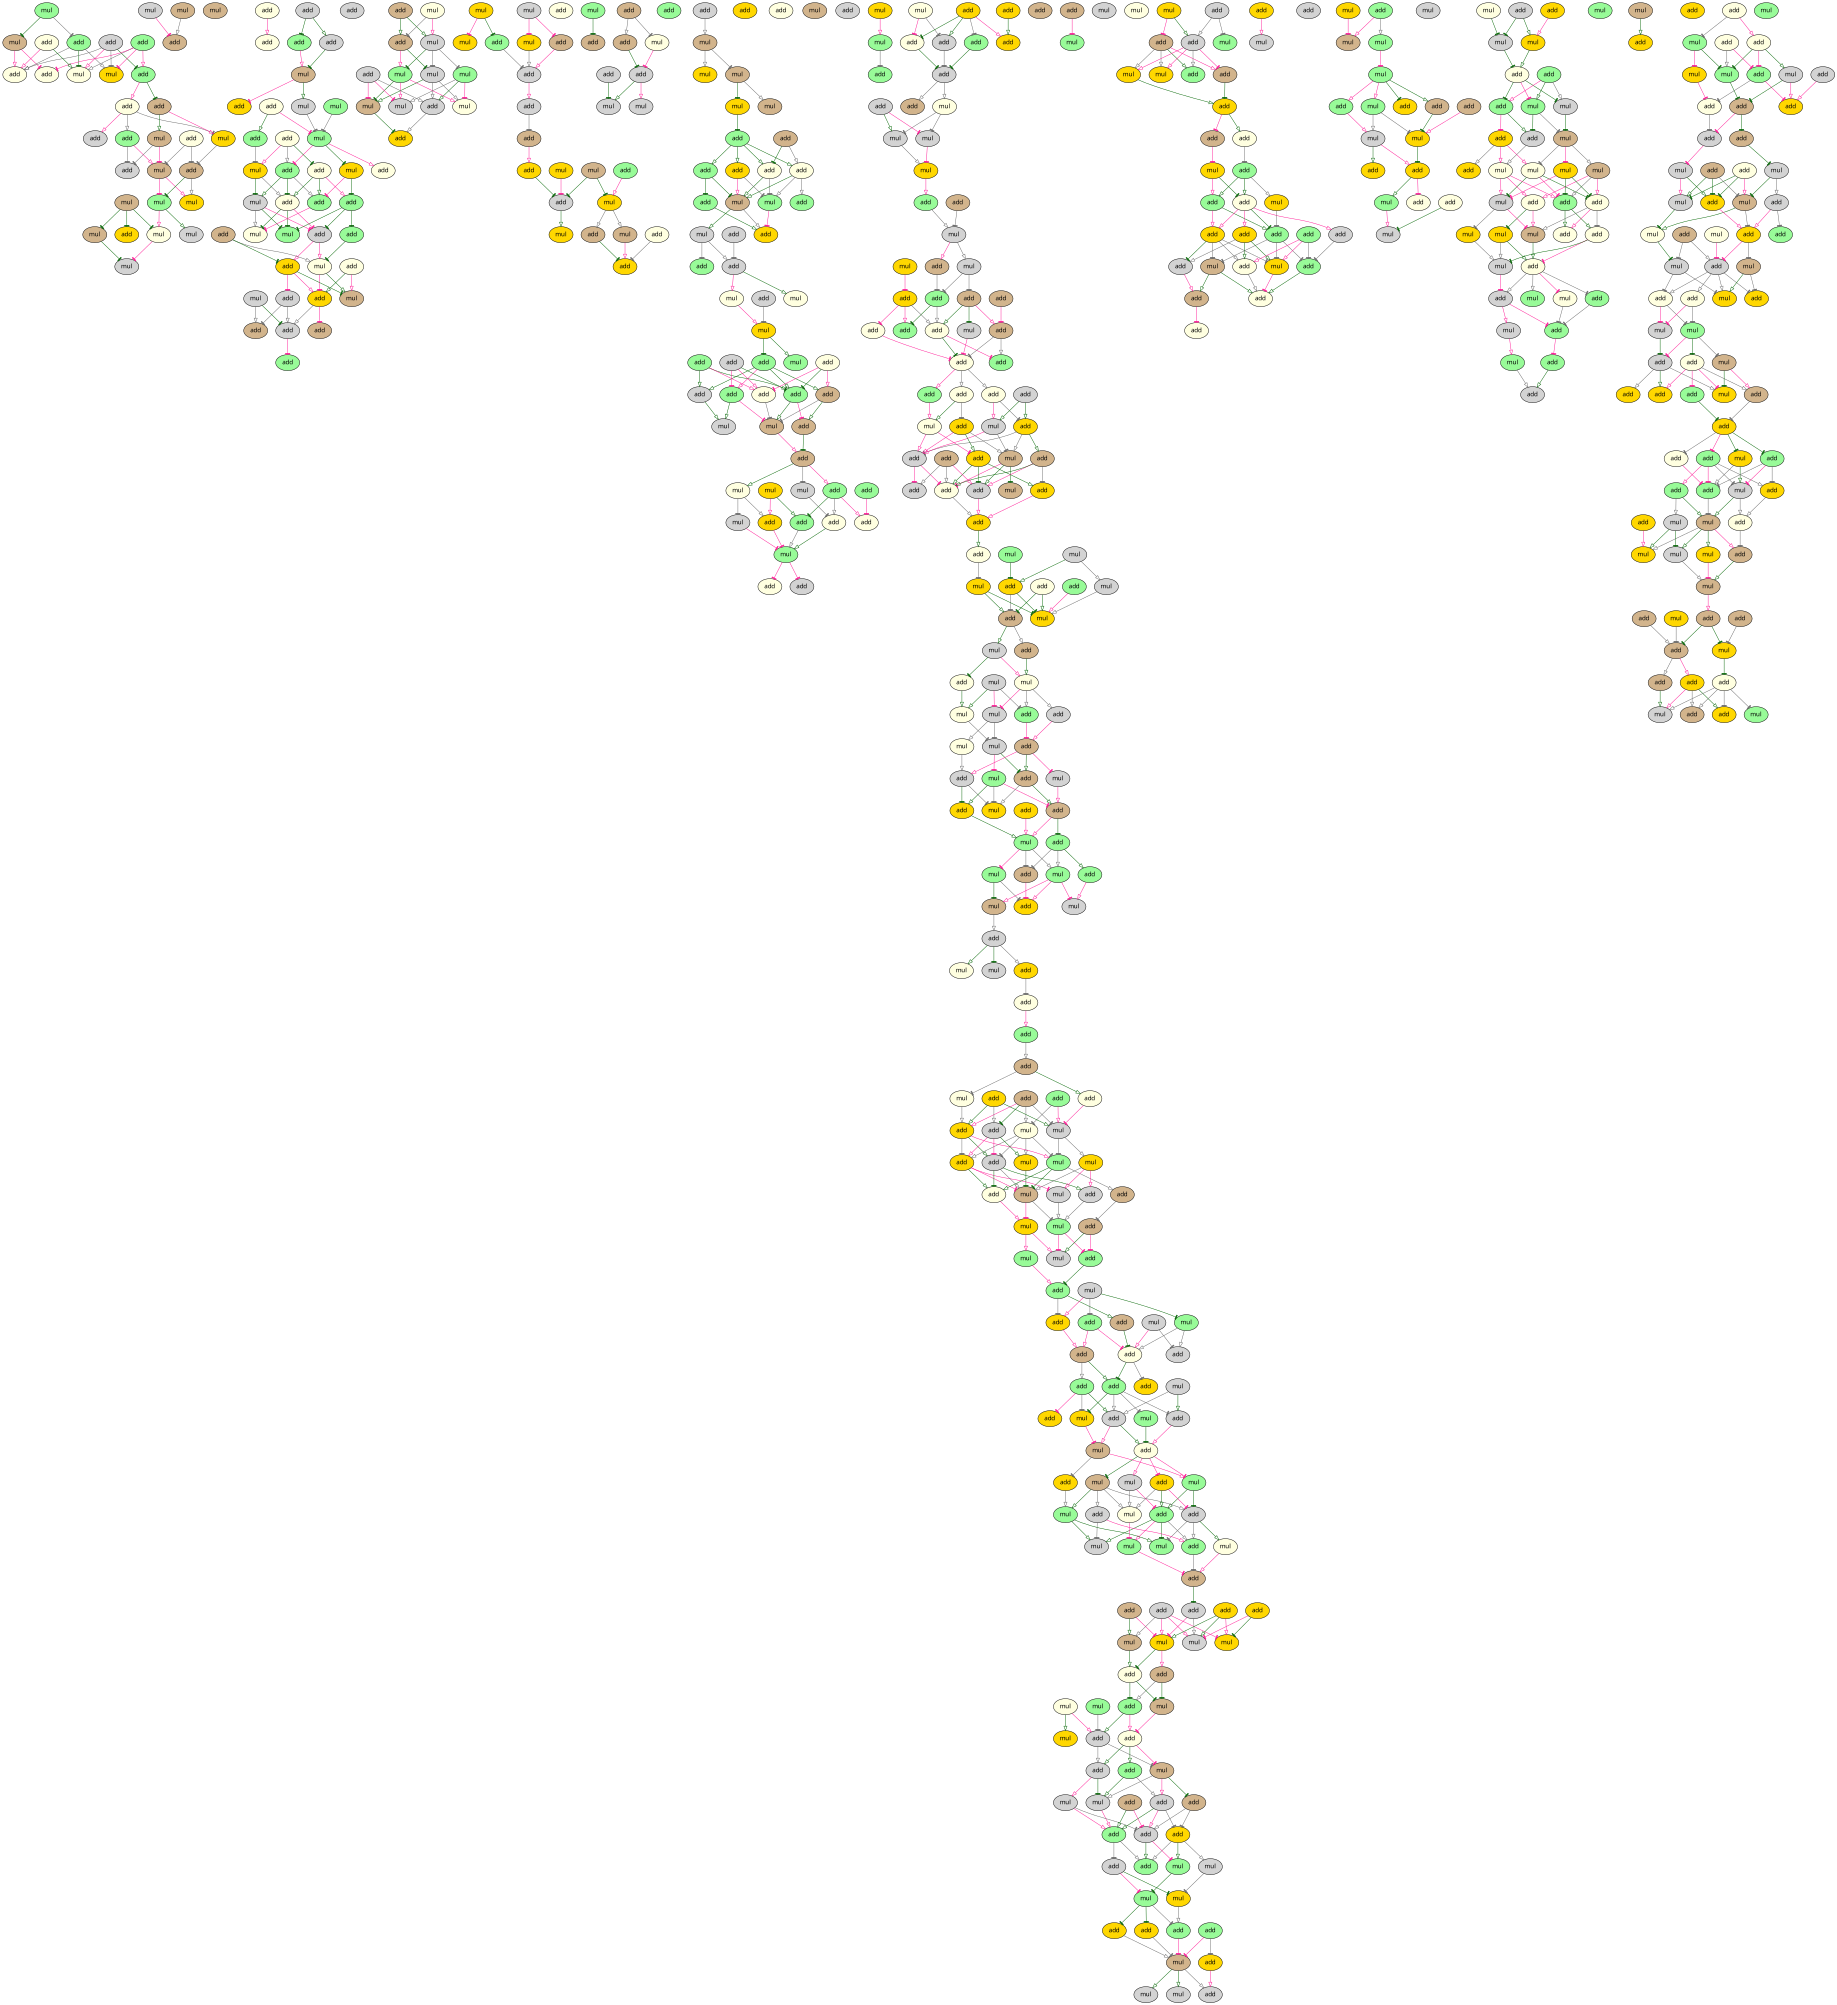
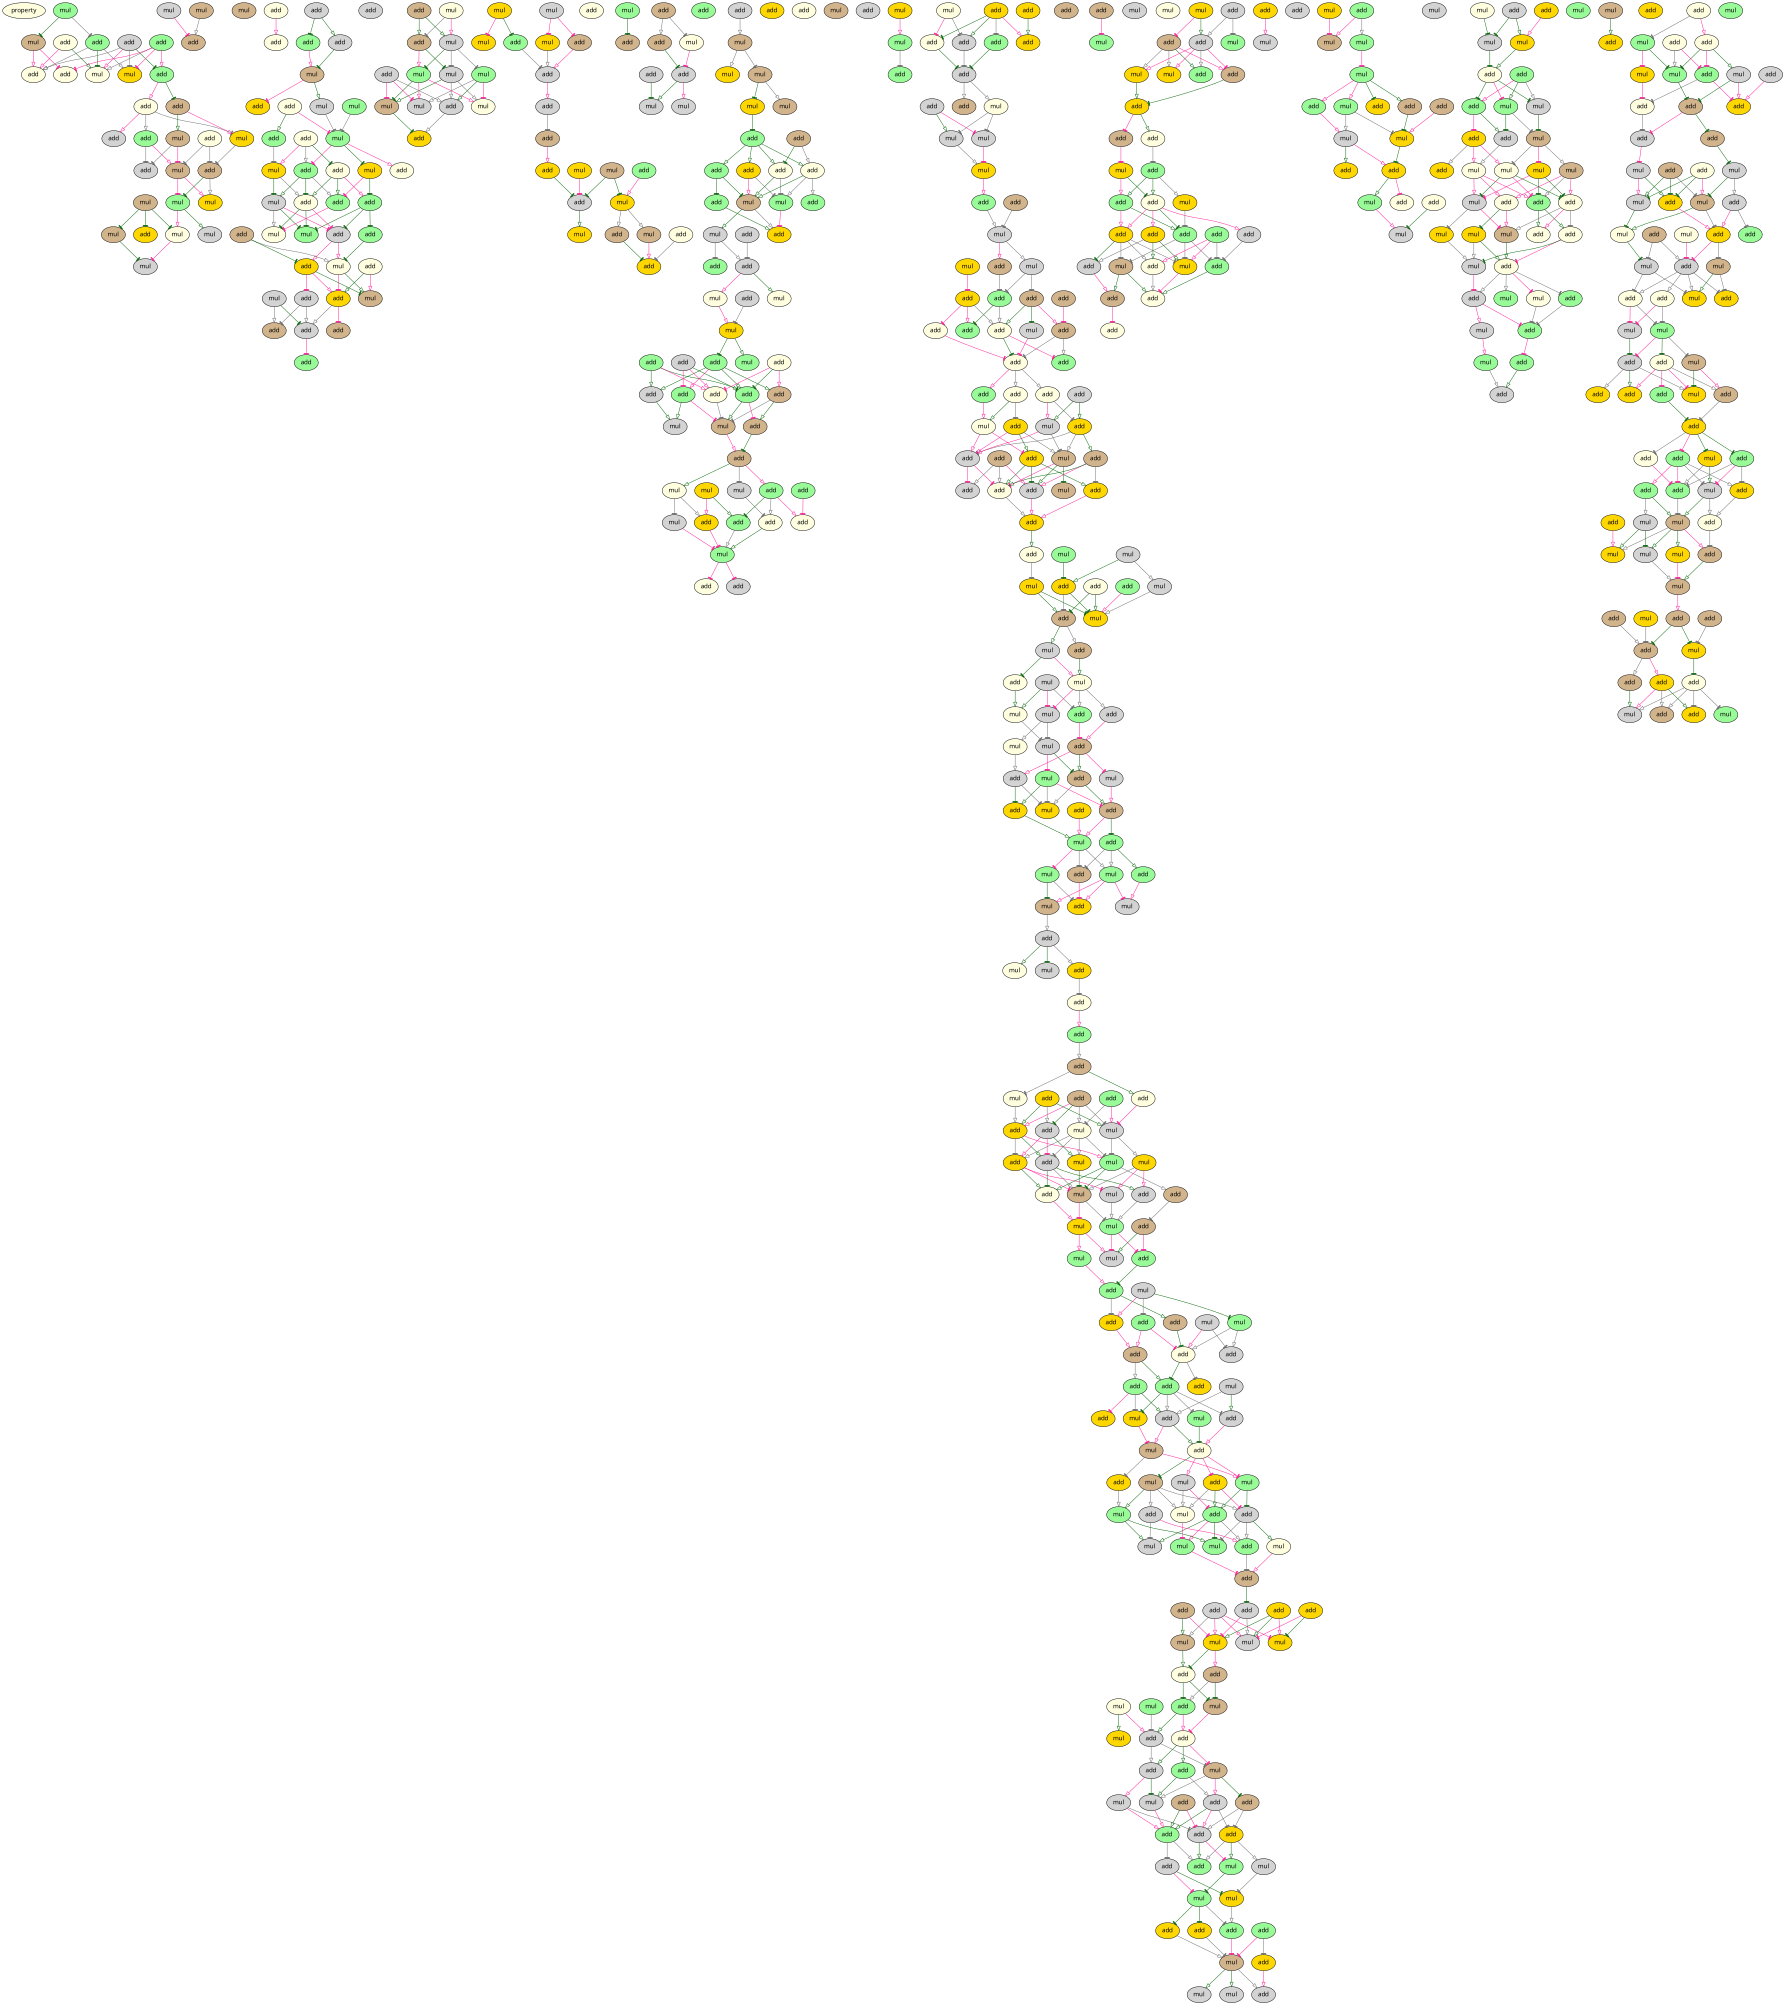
none -> (24, 11)
